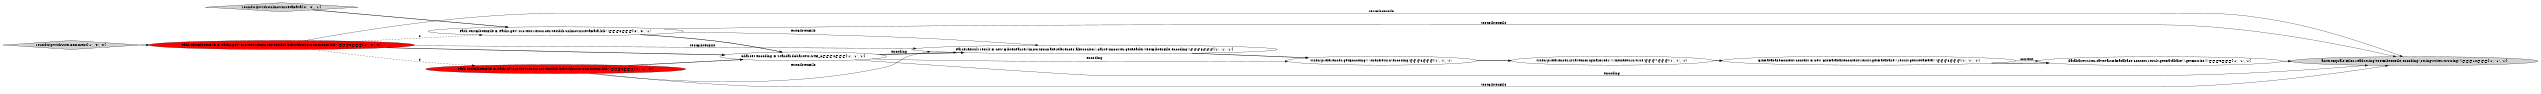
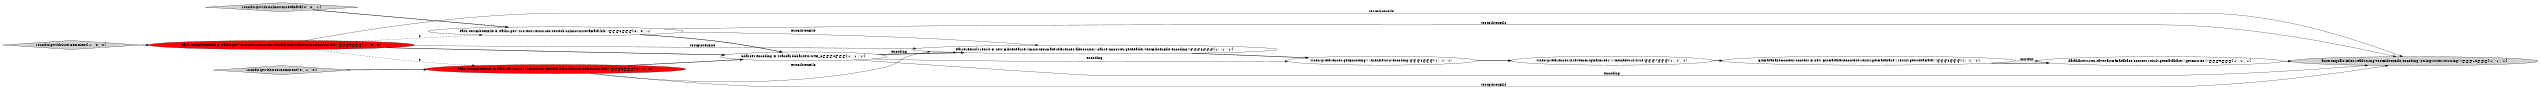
none -> (282, 70)
